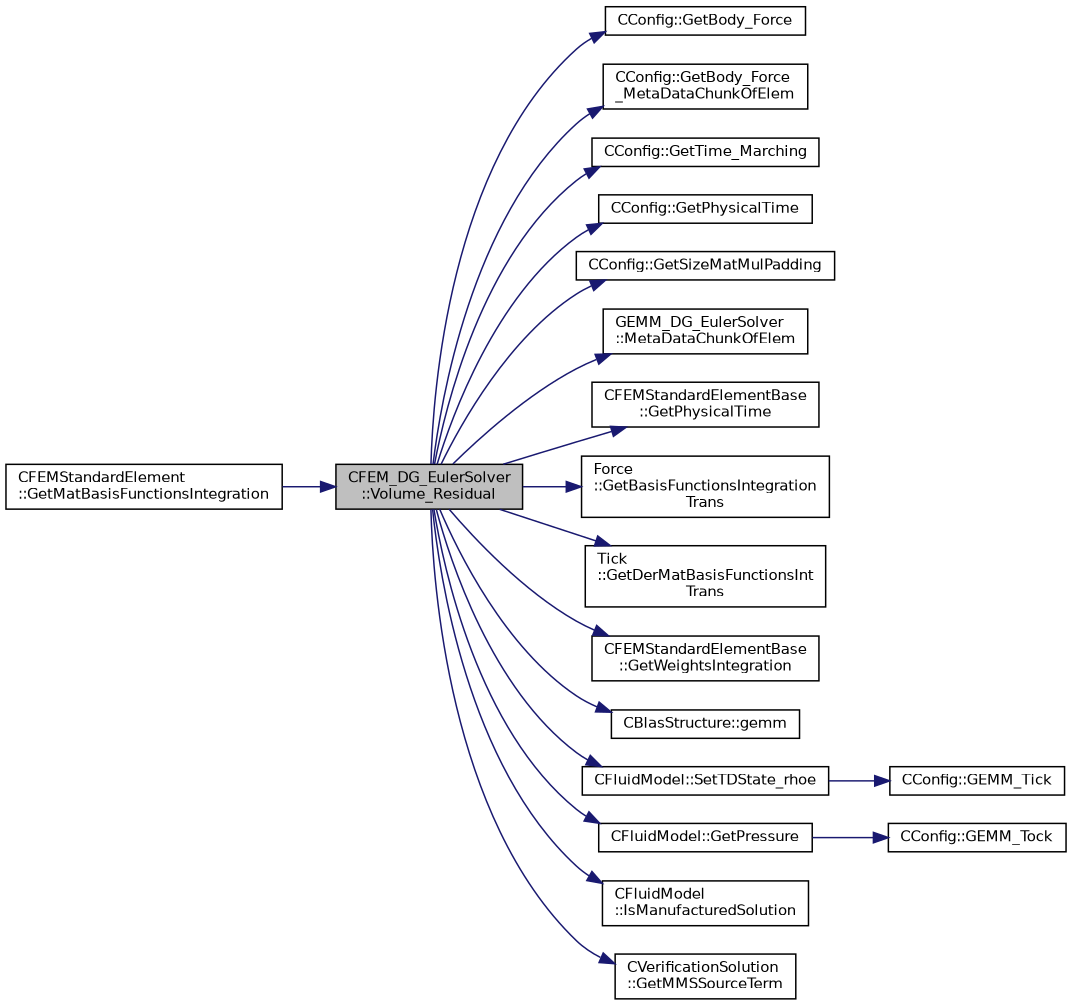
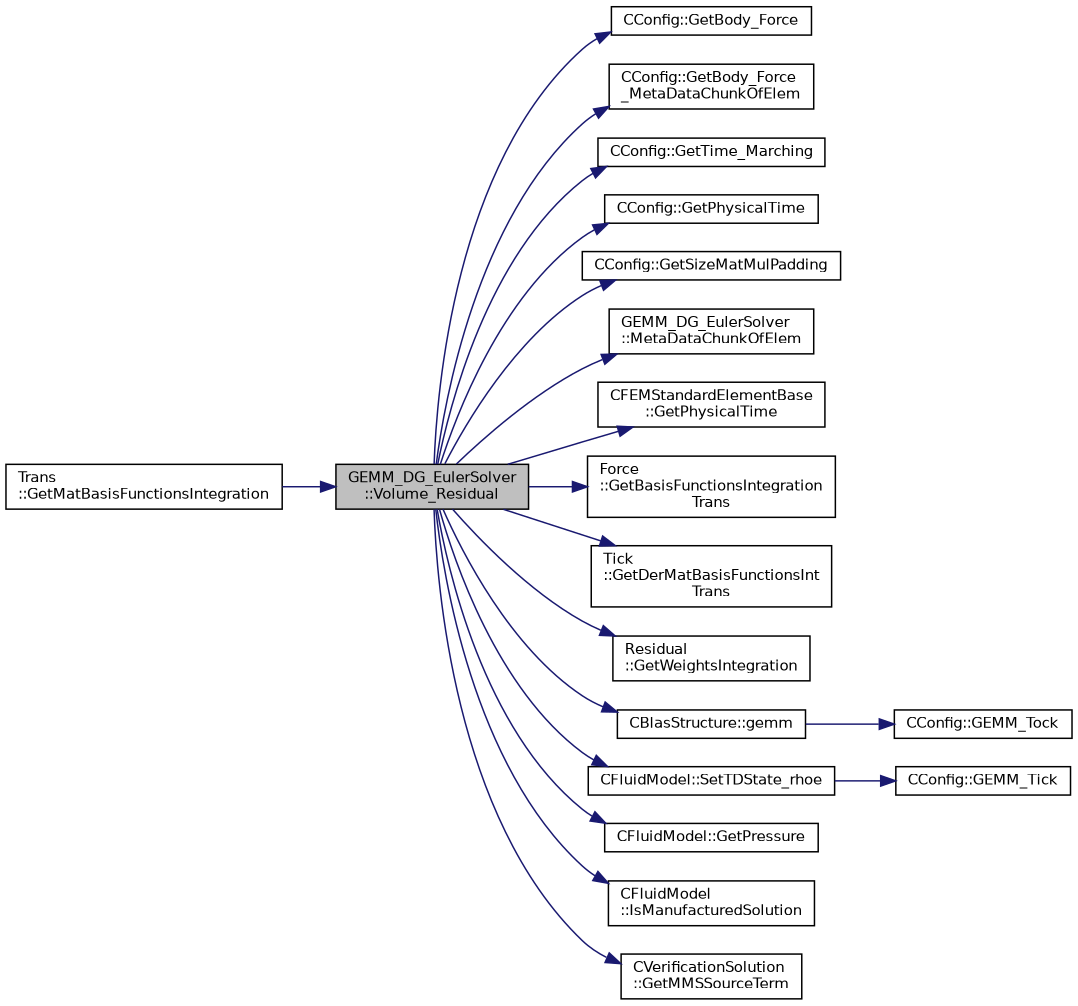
(144, 487) -> (144, 487)
(429, 487) -> (432, 487)
(705, 658) -> (711, 658)
(843, 838) -> (842, 724)
